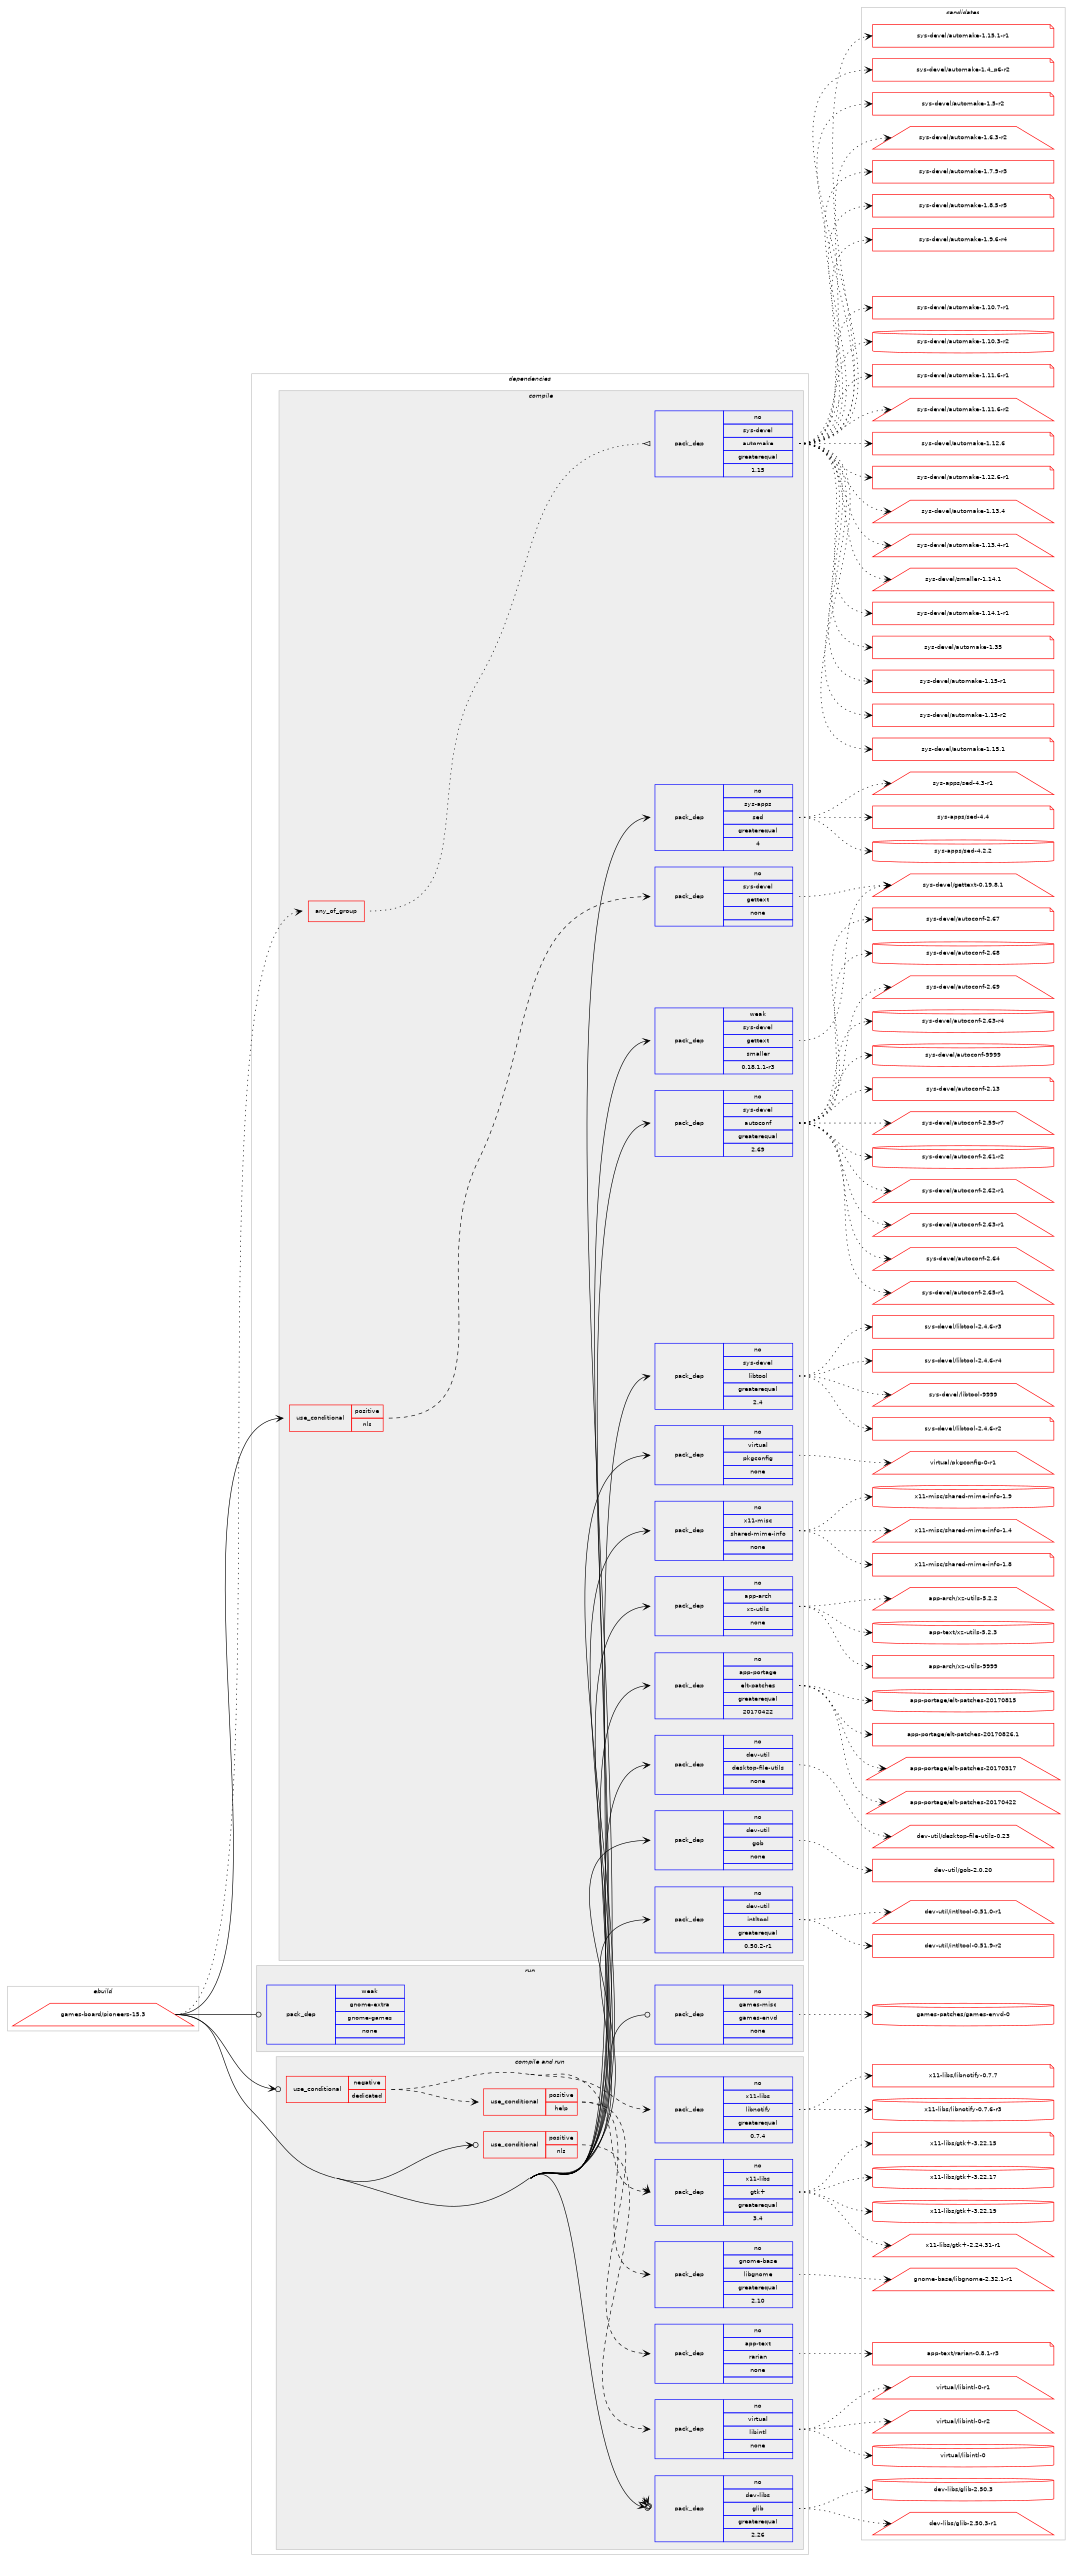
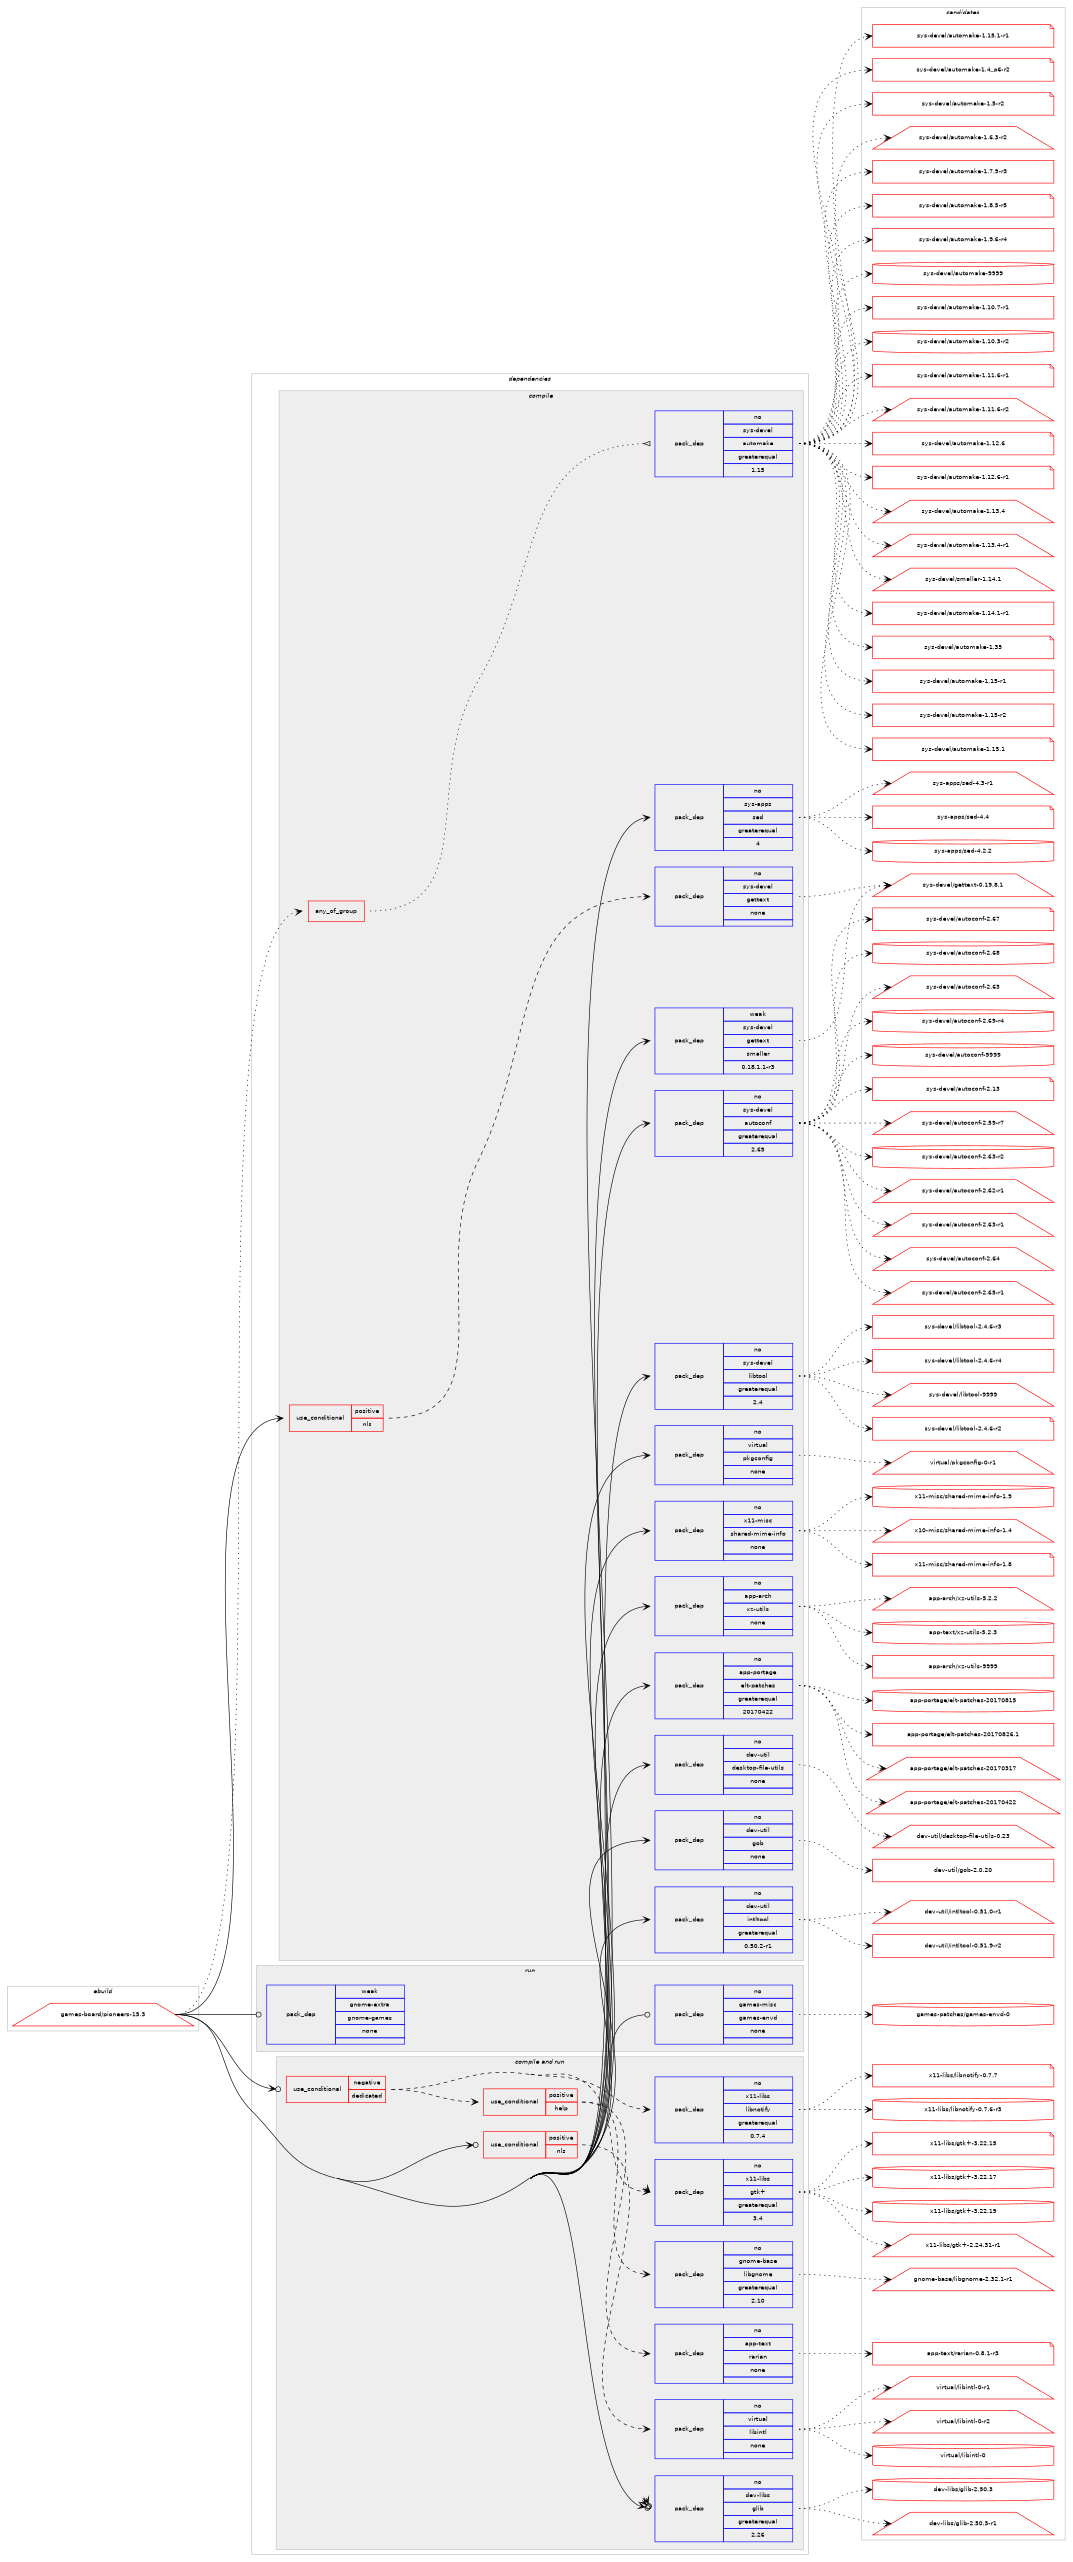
none -> (963, 274)
(963, 987) -> (963, 987)
(963, 1021) -> (963, 1021)
(963, 1157) -> (963, 1157)
(963, 1531) -> (963, 1531)
